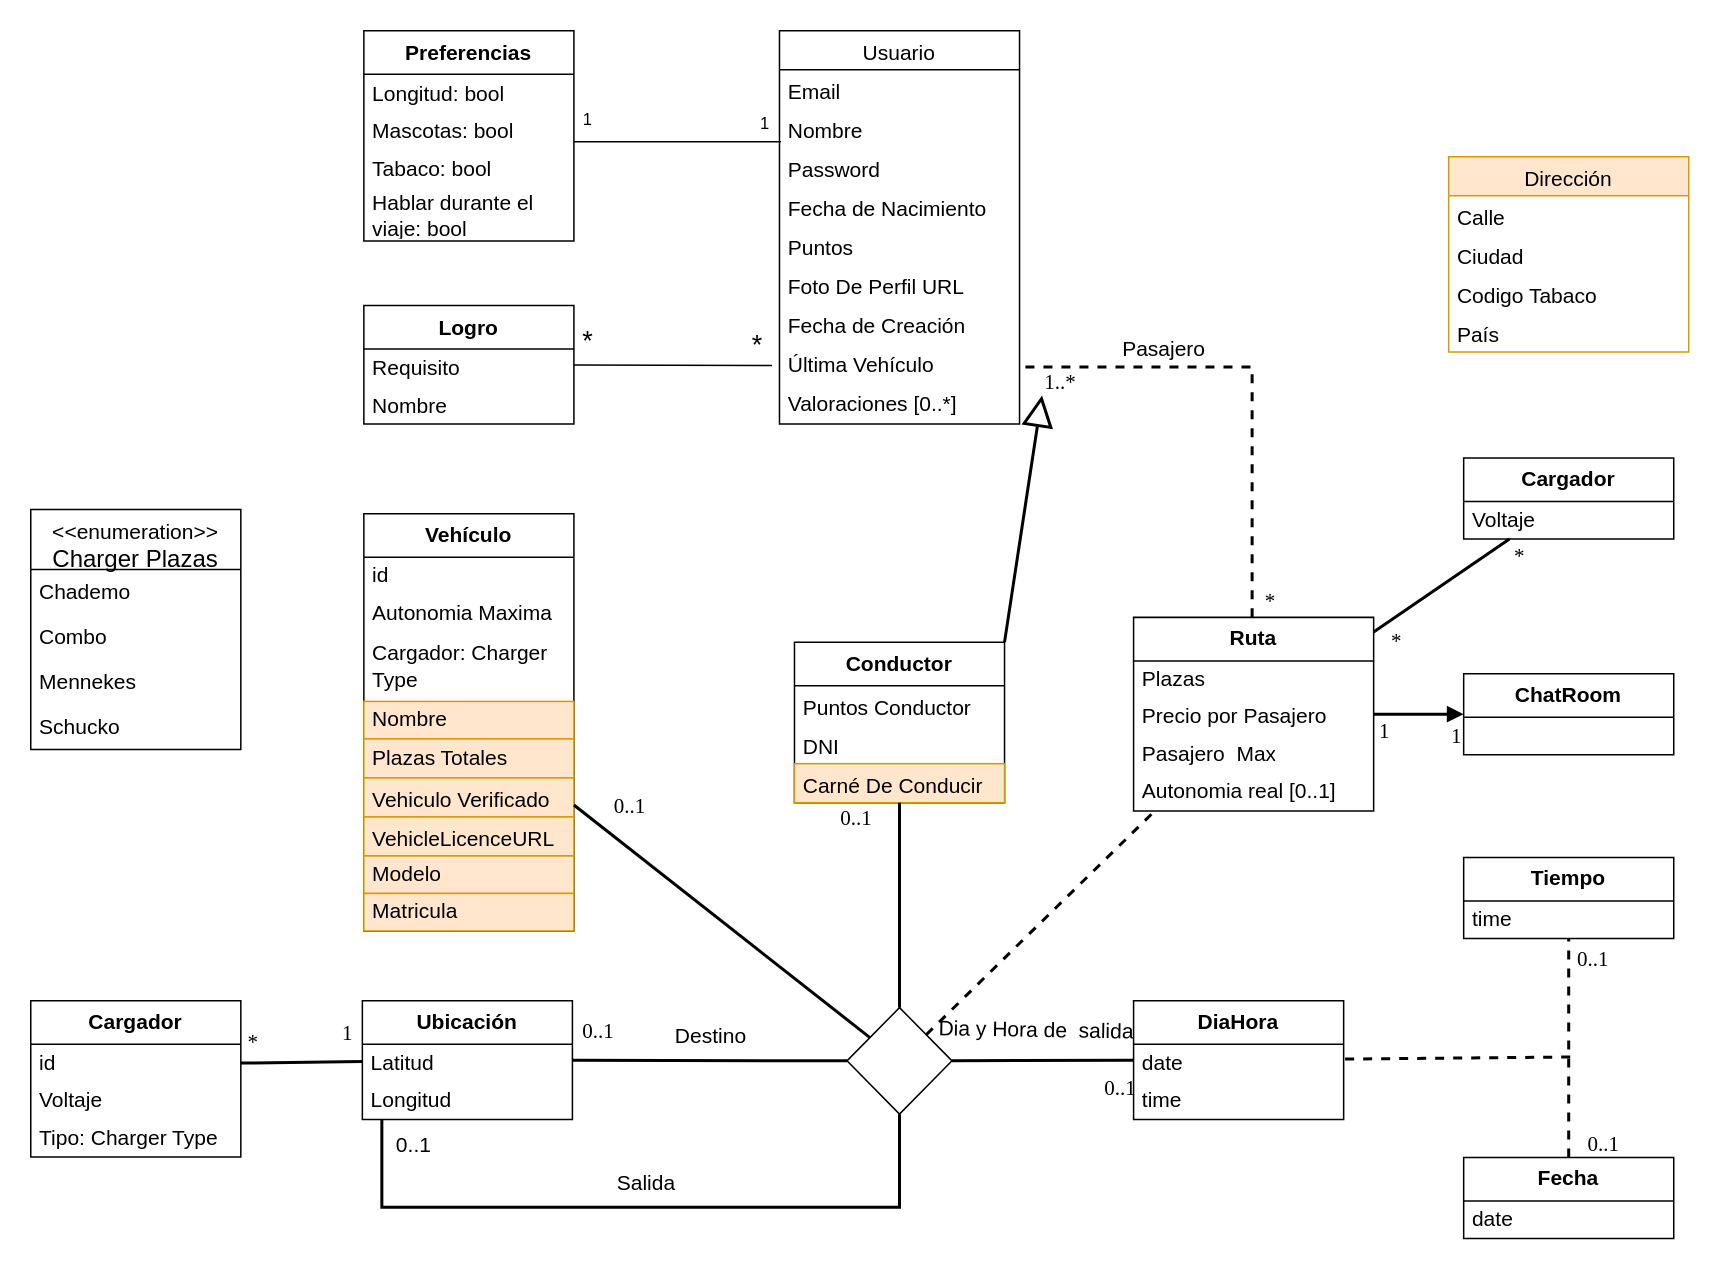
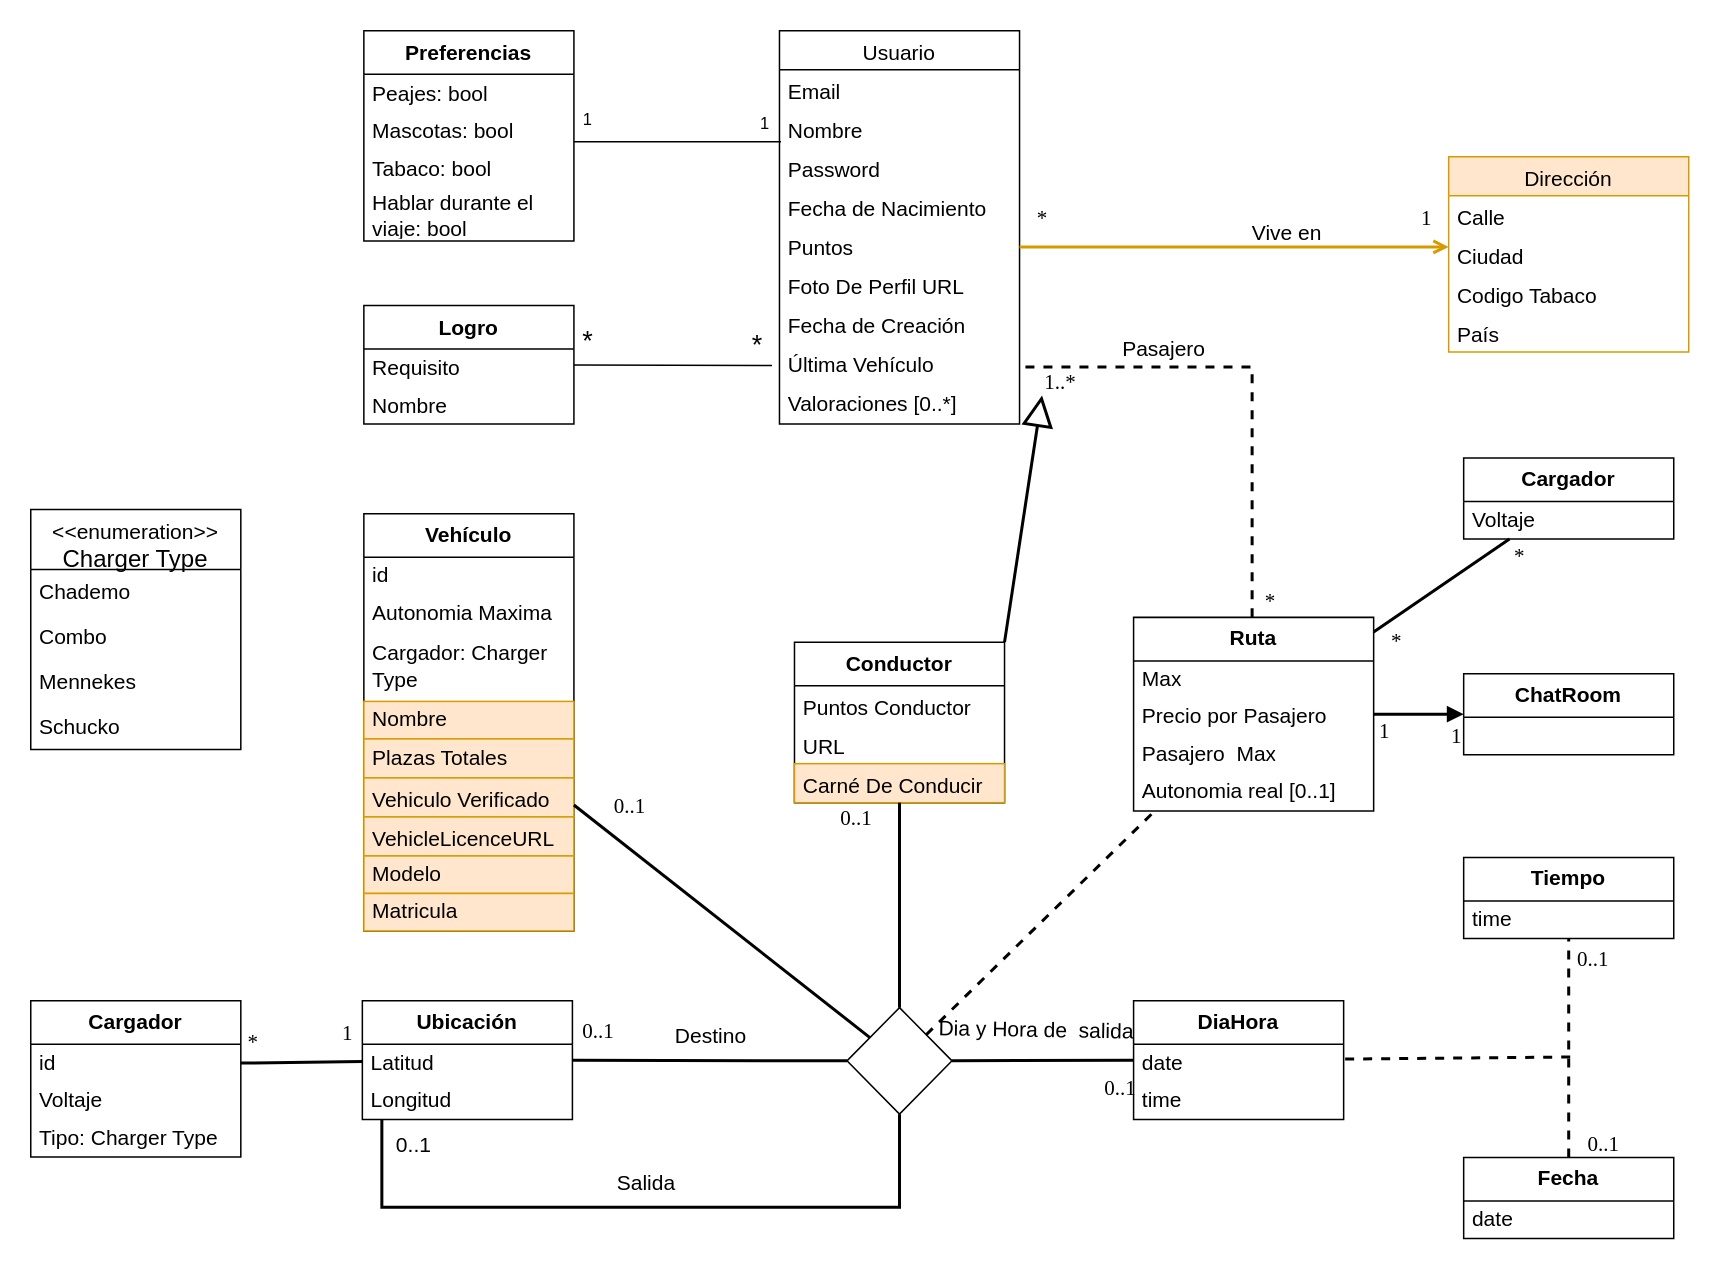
(444, 94) -> (435, 94)
none -> (1231, 247)
(136, 541) -> (136, 541)
(1175, 679) -> (1160, 679)
(820, 747) -> (820, 747)
